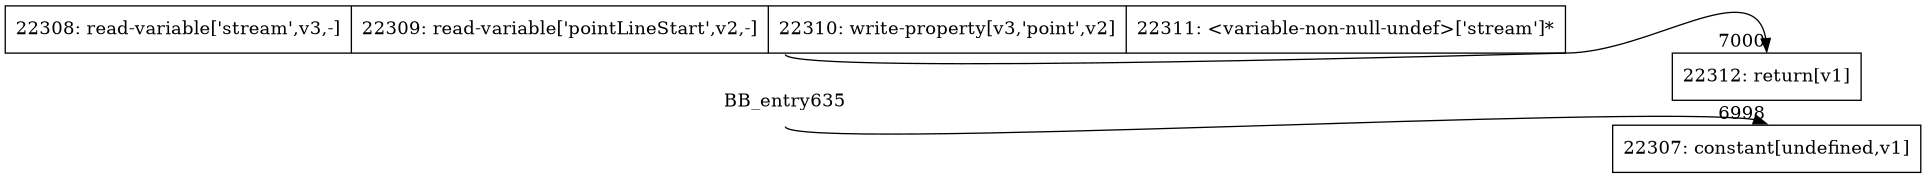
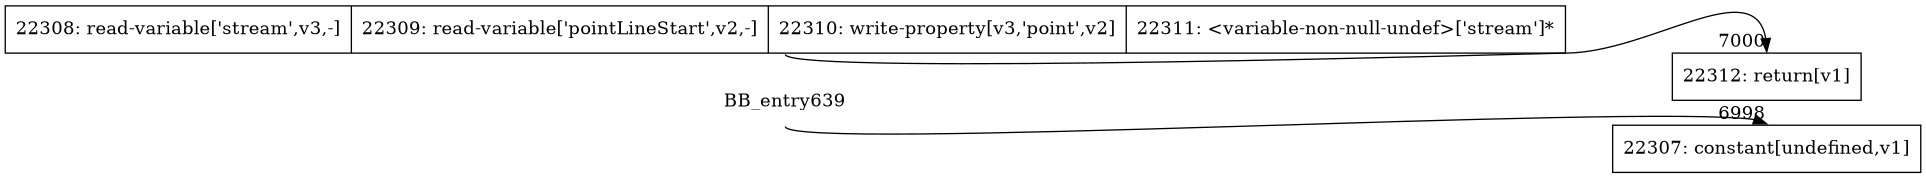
(785, 102) -> (785, 102)
